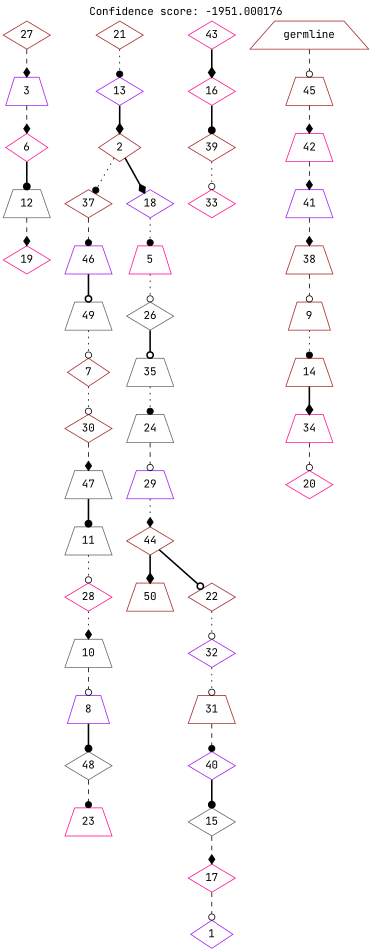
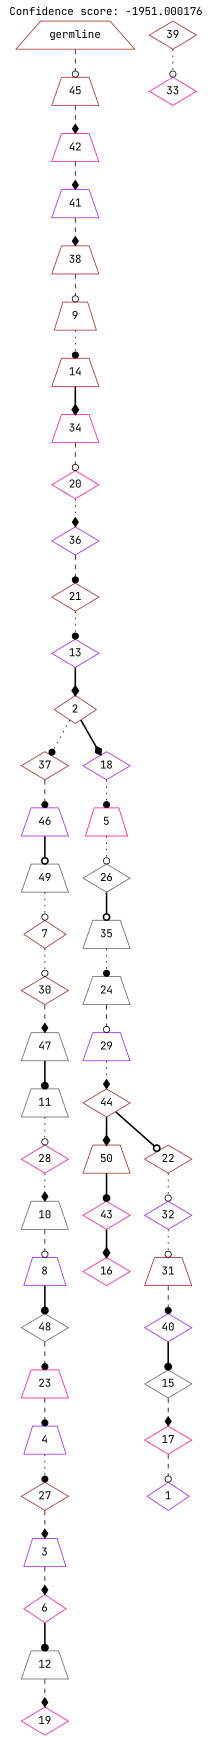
(212, 116) -> none
none -> (75, 541)
none -> (107, 1184)
none -> (45, 1440)
